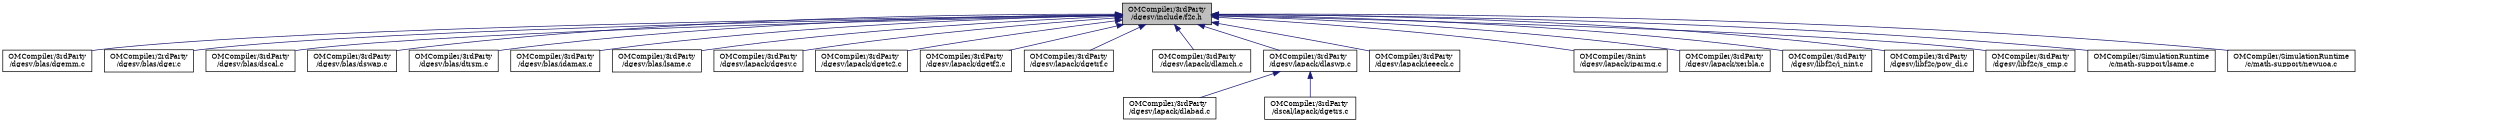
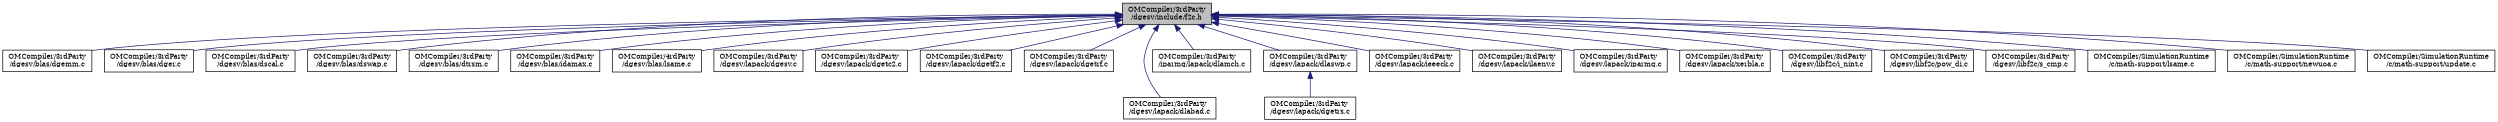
(149, 61) -> (149, 61)
(657, 61) -> (657, 61)
(1202, 61) -> (1202, 61)
none -> (1517, 61)
(1621, 61) -> (1621, 61)
none -> (2431, 61)
(1236, 86) -> (1144, 65)
(1310, 108) -> (1310, 108)
